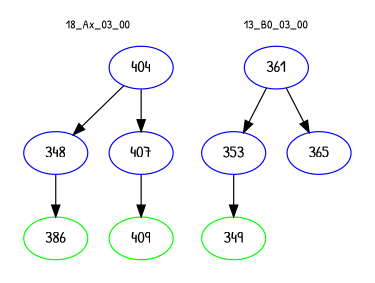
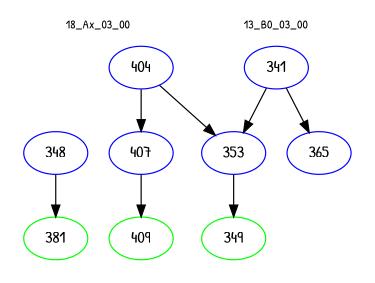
(276, 68) -> (276, 68)
(103, 106) -> (175, 99)
(56, 238) -> (56, 238)
